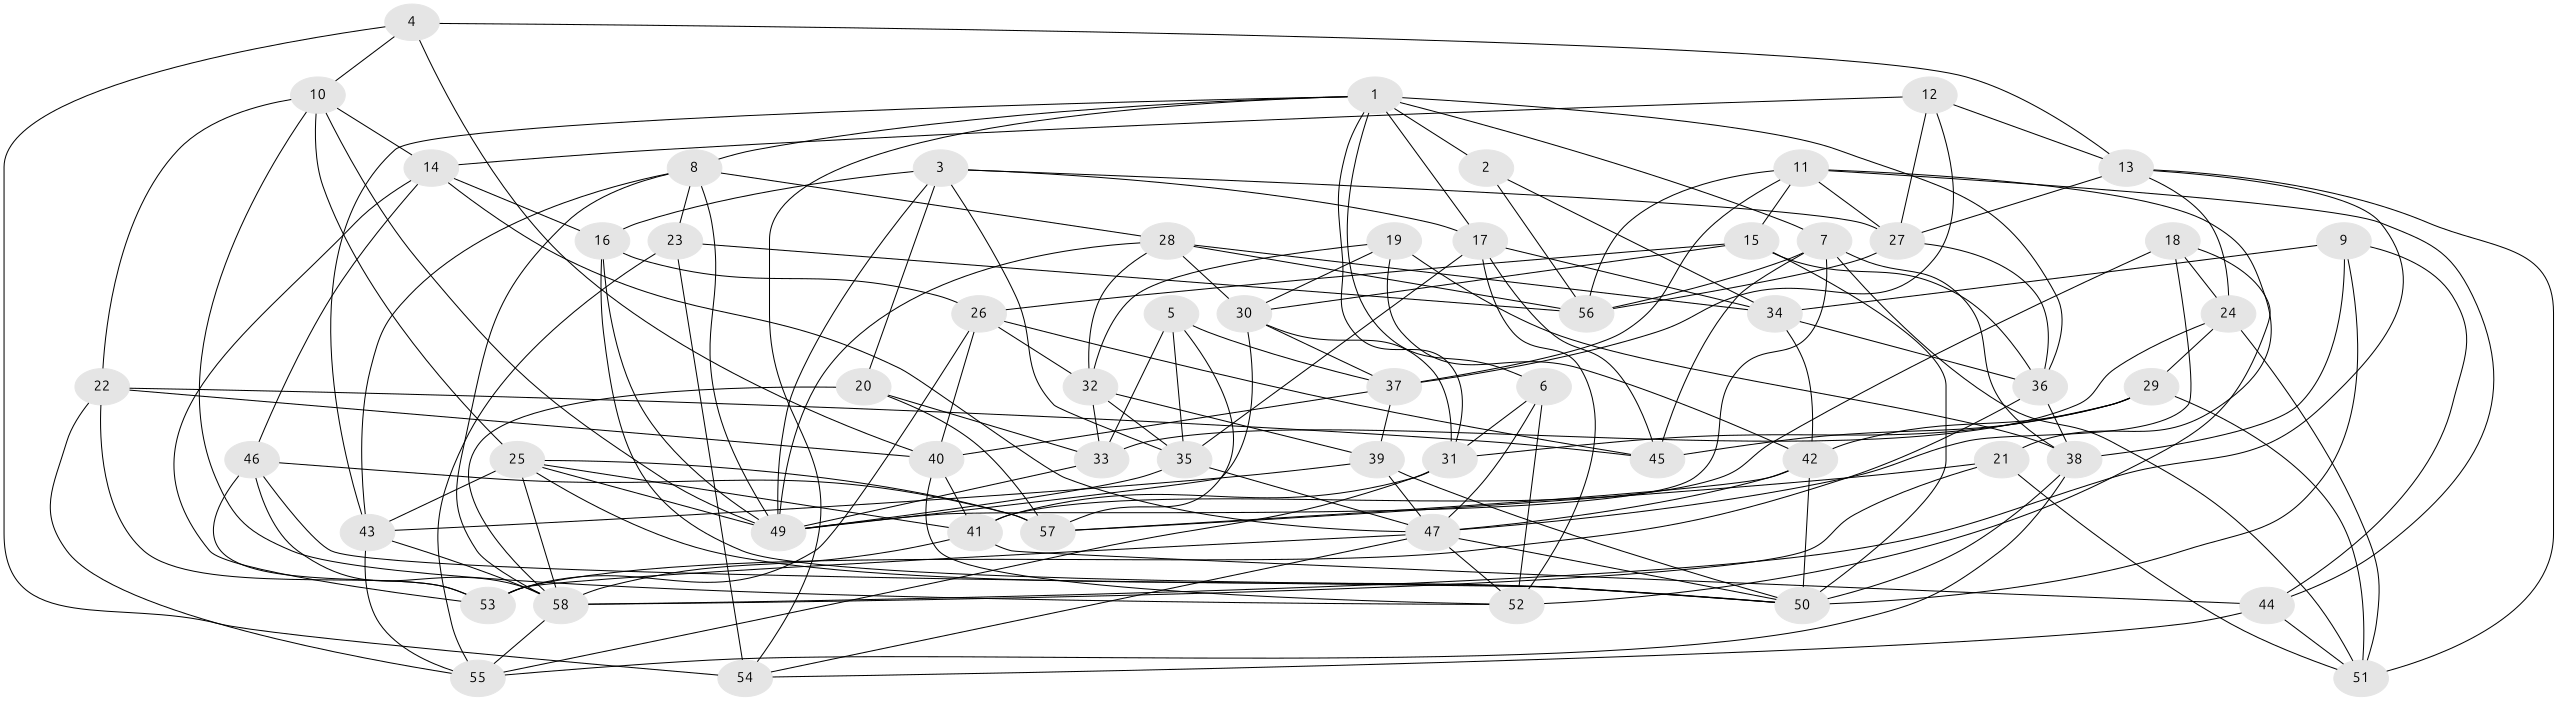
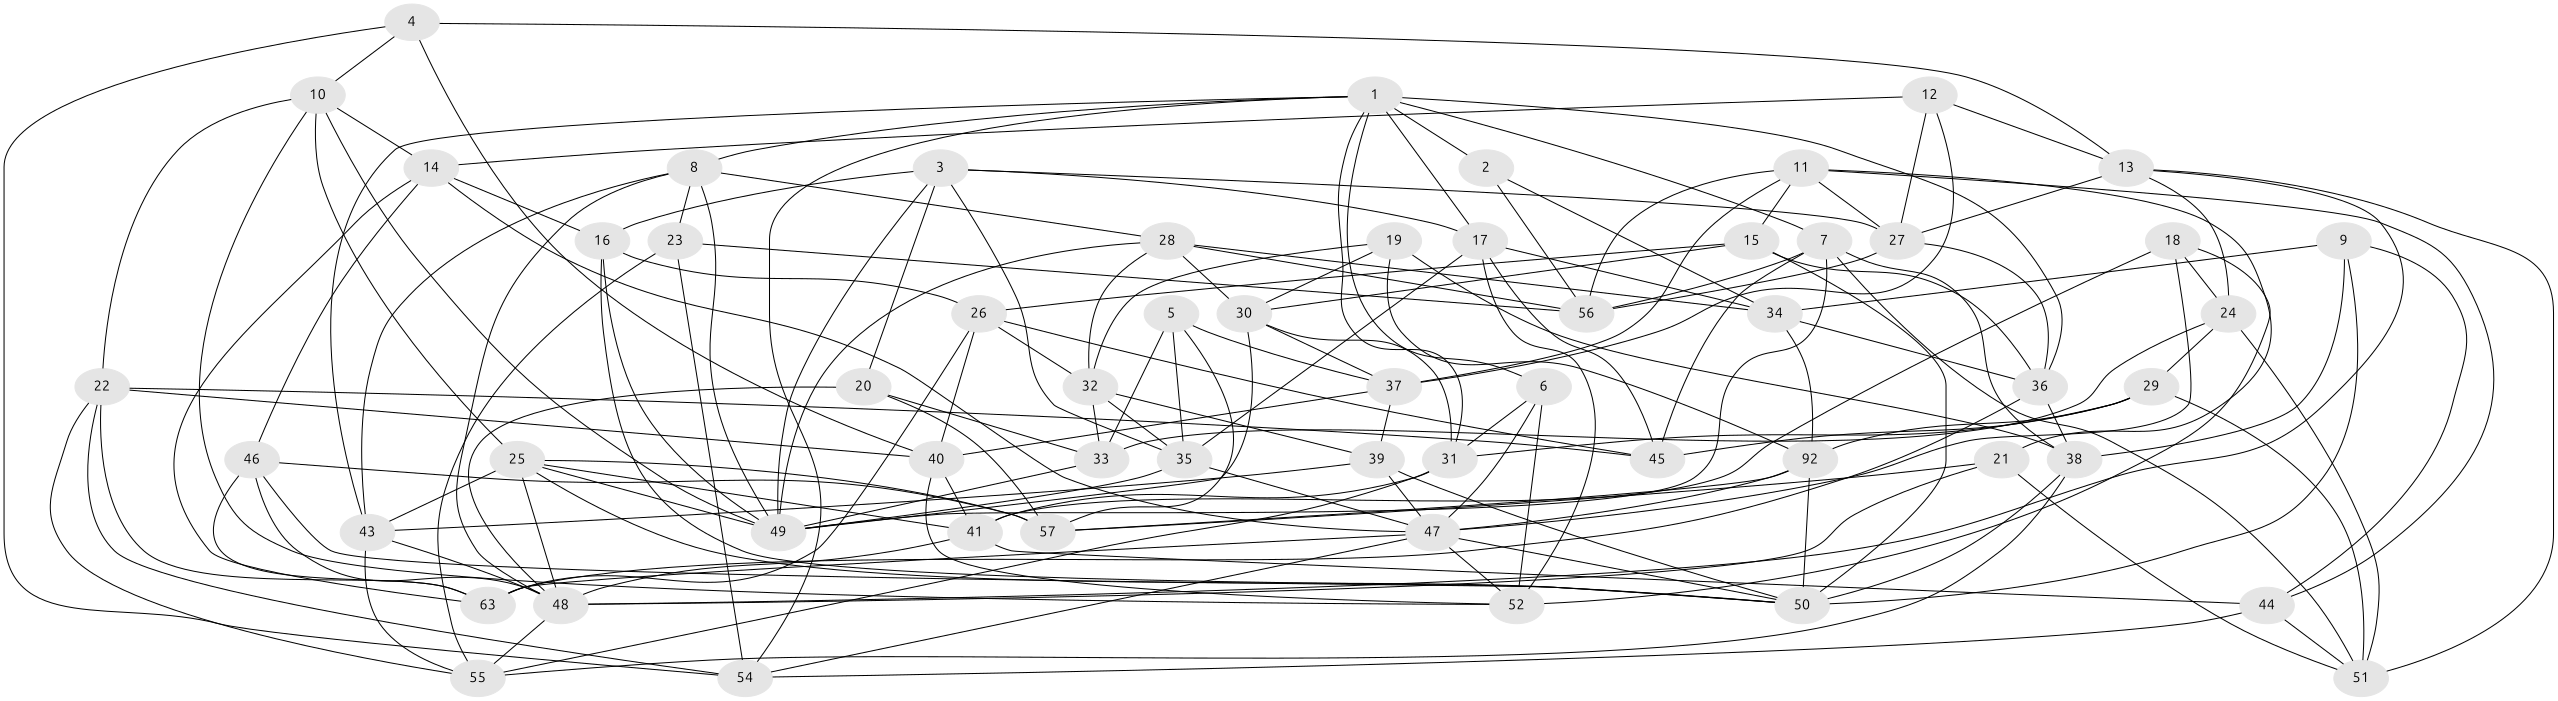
(1810, 460) -> (1810, 460)
(488, 605) -> (488, 605)
(561, 605) -> (561, 605)
none -> (338, 613)
